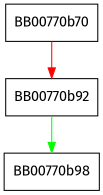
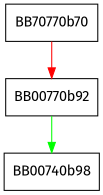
(52, 23) -> (52, 23)
(52, 172) -> (52, 172)
